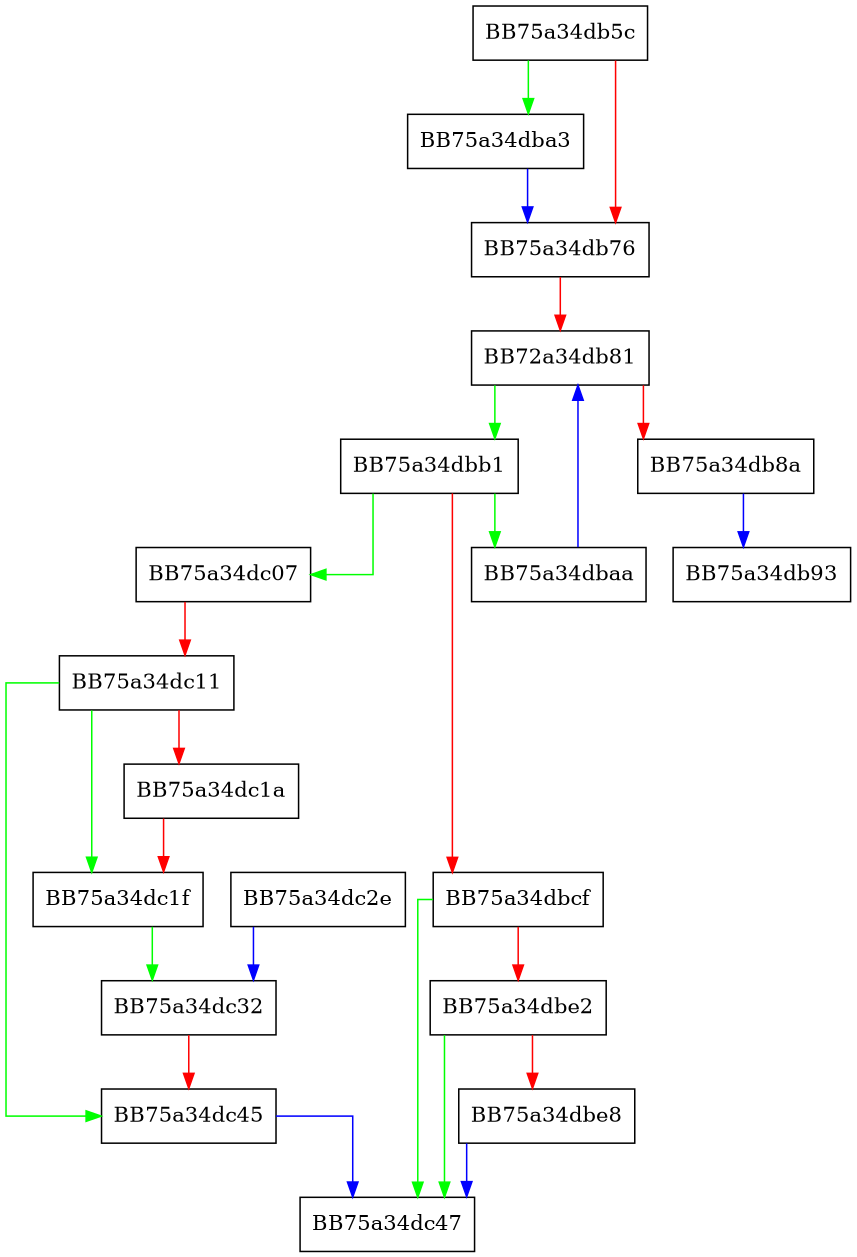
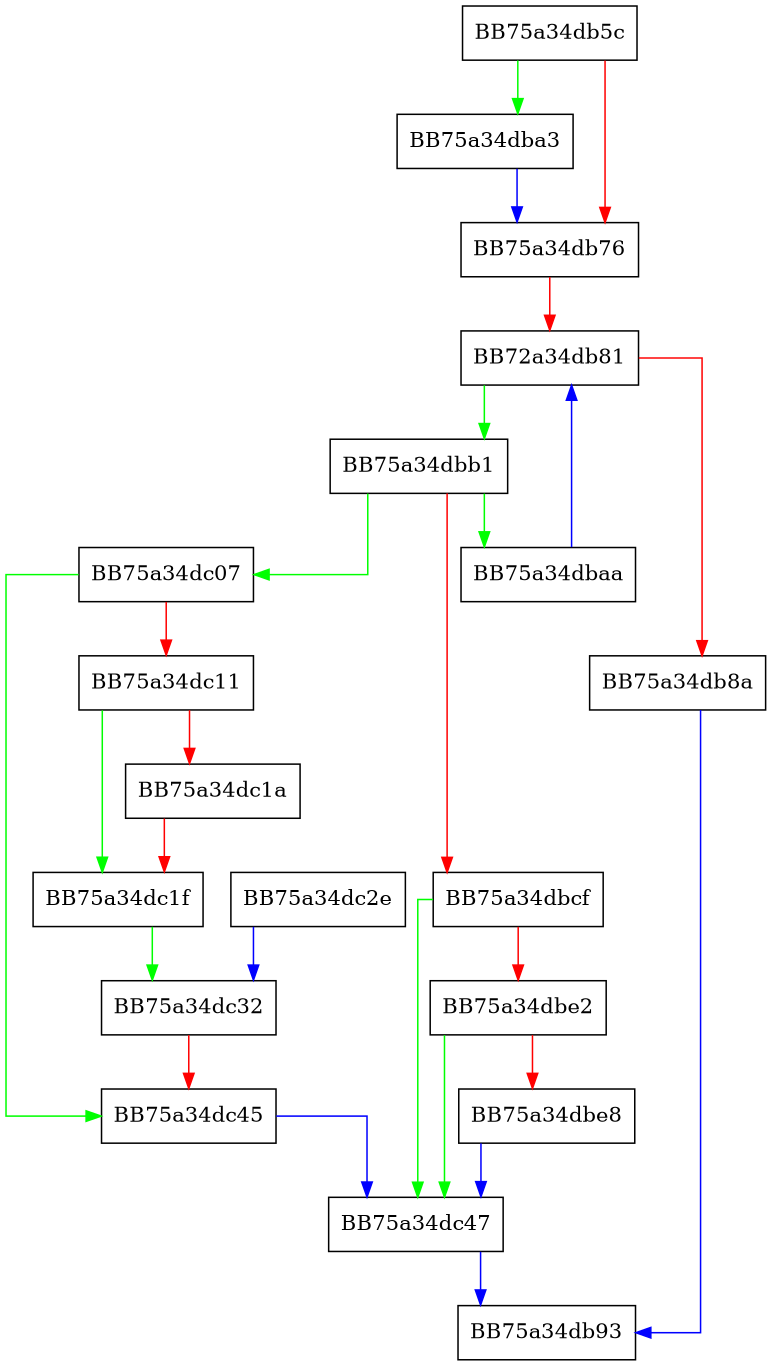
(6, 913) -> (6, 849)
none -> (481, 1271)
